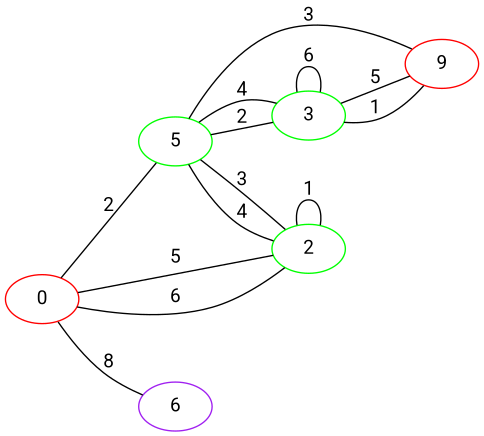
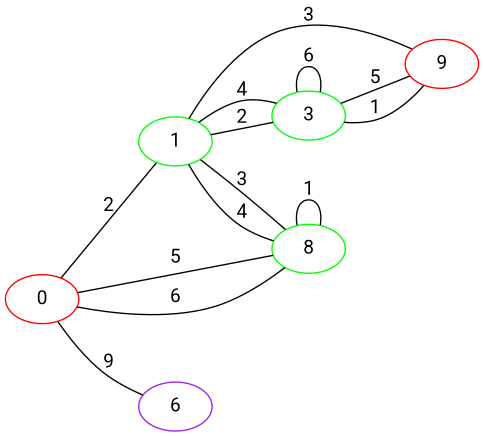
(175, 141) -> (175, 141)
(309, 249) -> (309, 249)
(109, 362) -> (109, 362)
